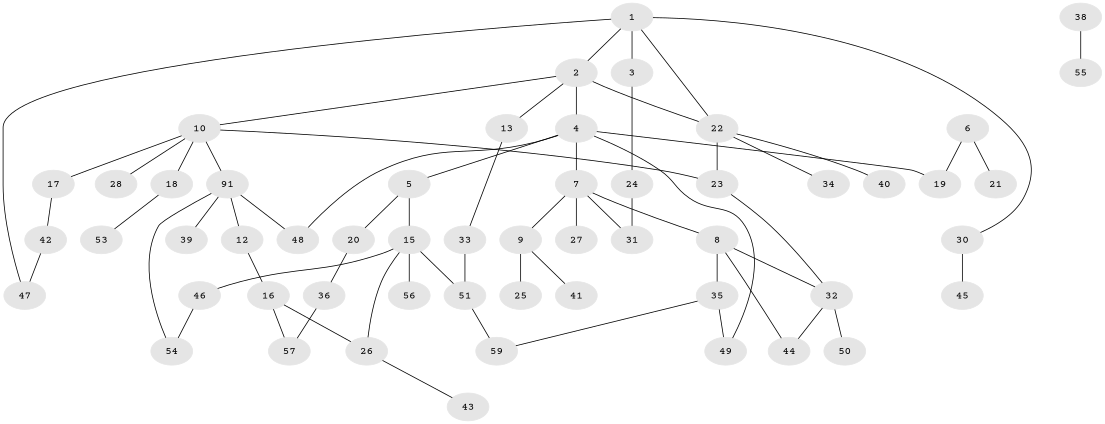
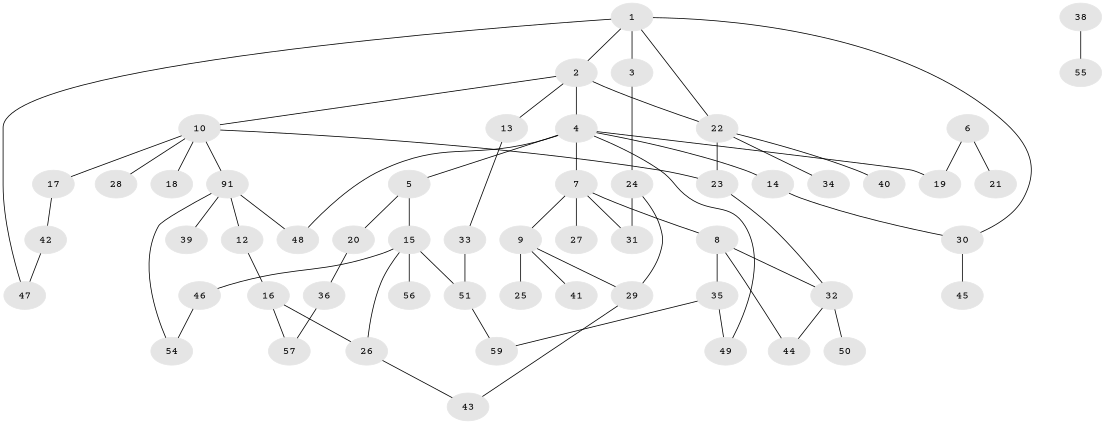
none -> (773, 184)
(101, 240) -> none
none -> (632, 296)
